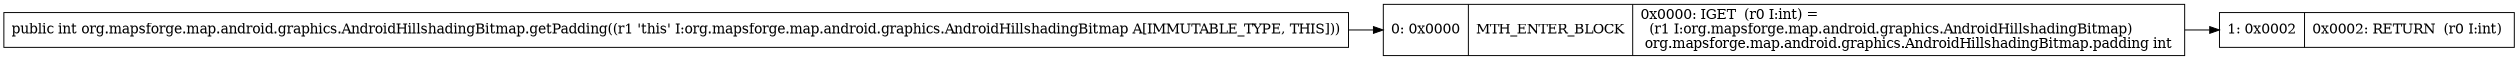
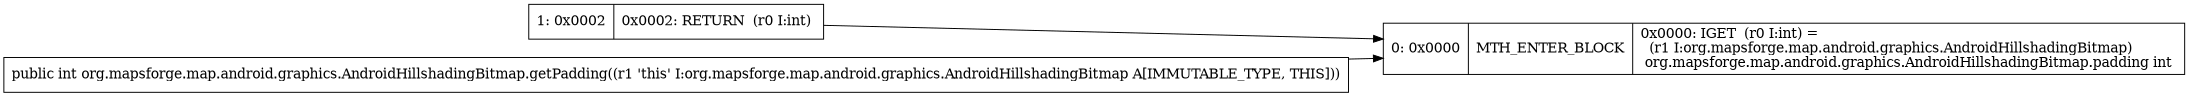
(2197, 30) -> (1099, 32)
